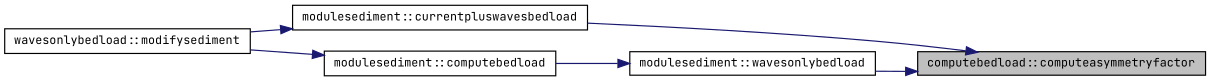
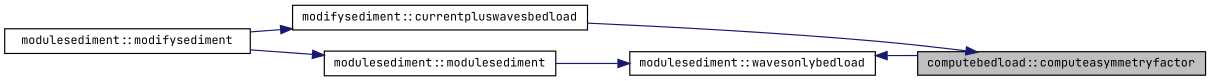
(440, 18) -> (440, 18)
(127, 41) -> (127, 41)
(440, 63) -> (440, 63)
(890, 71) -> (902, 56)
